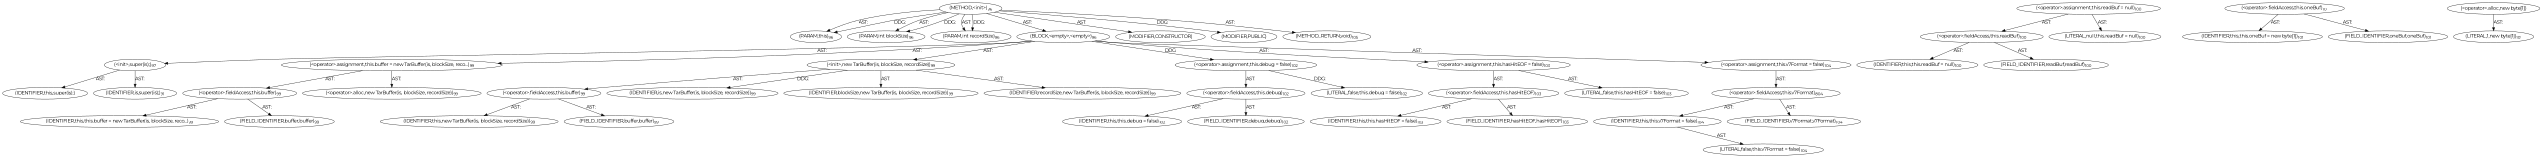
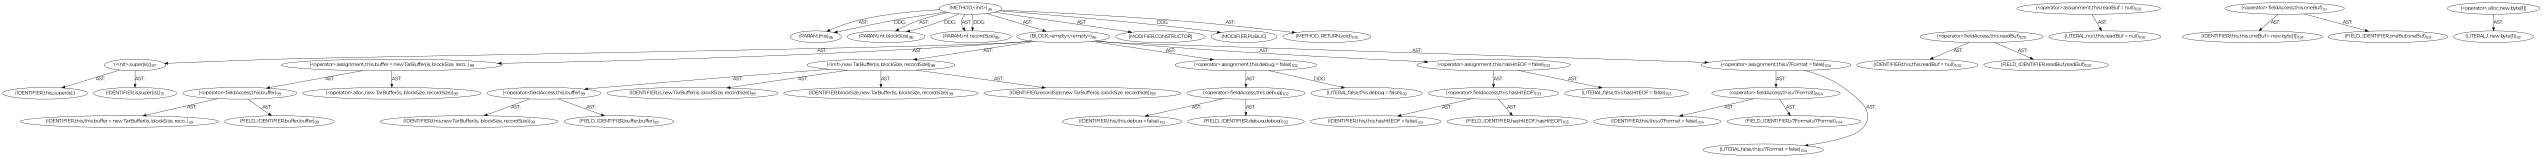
(2037, 22) -> none
(1171, 51) -> (1171, 51)
(804, 79) -> (804, 79)
(1709, 135) -> (1867, 111)
